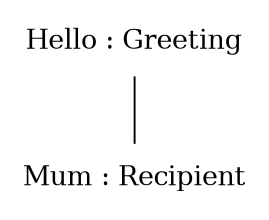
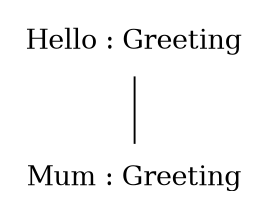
(135, 178) -> (135, 178)
